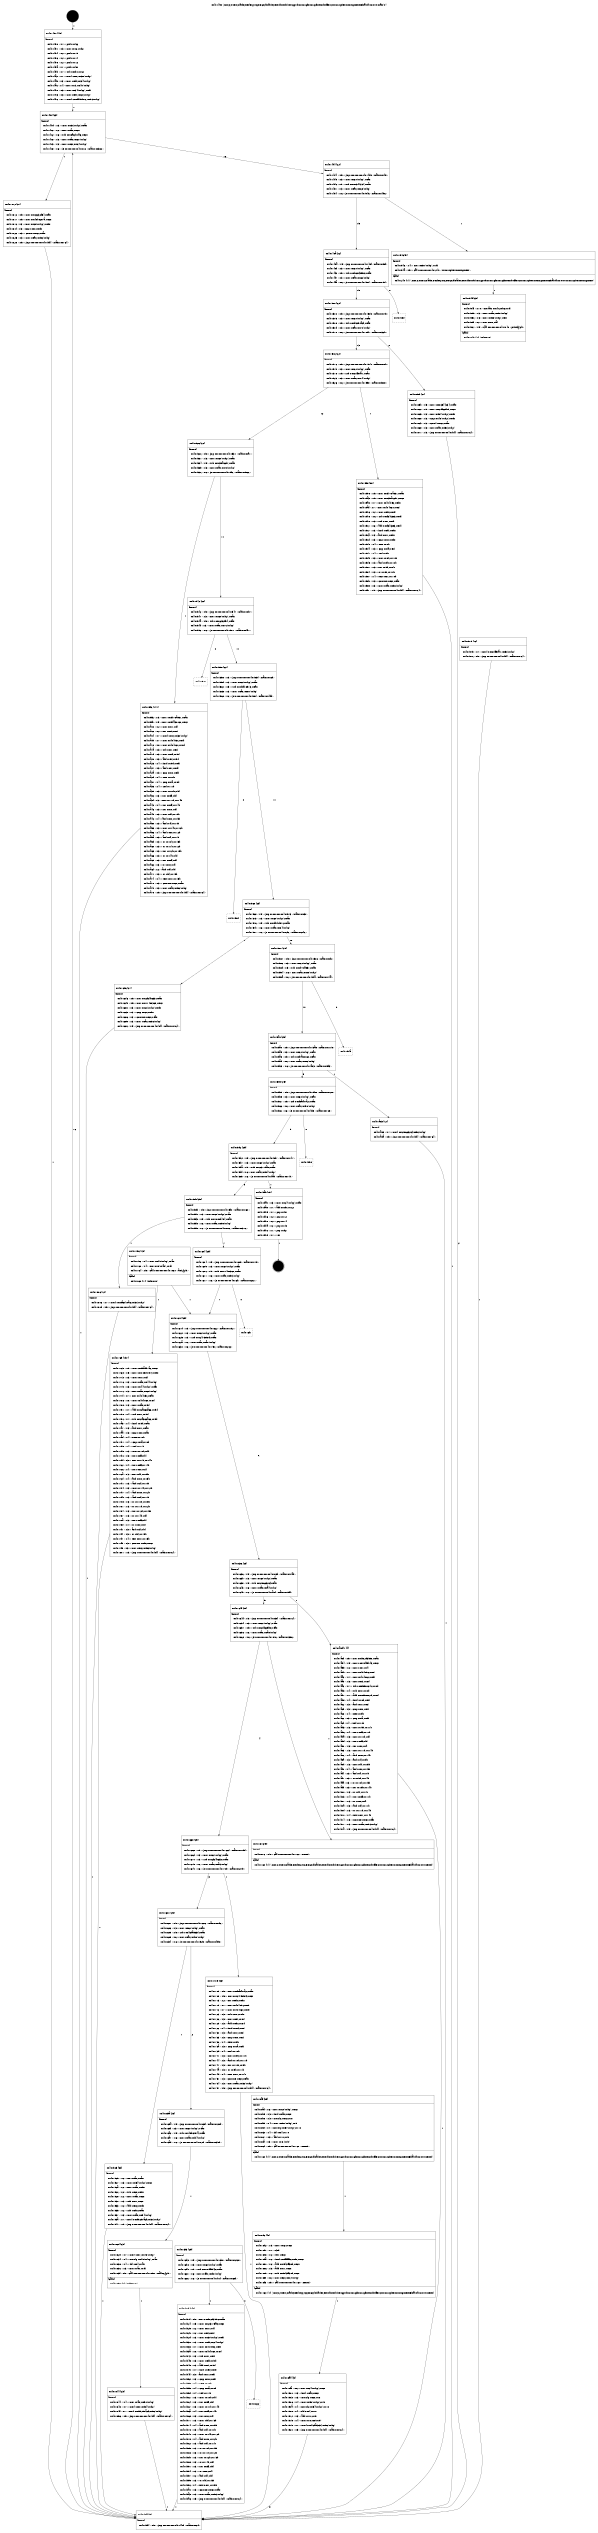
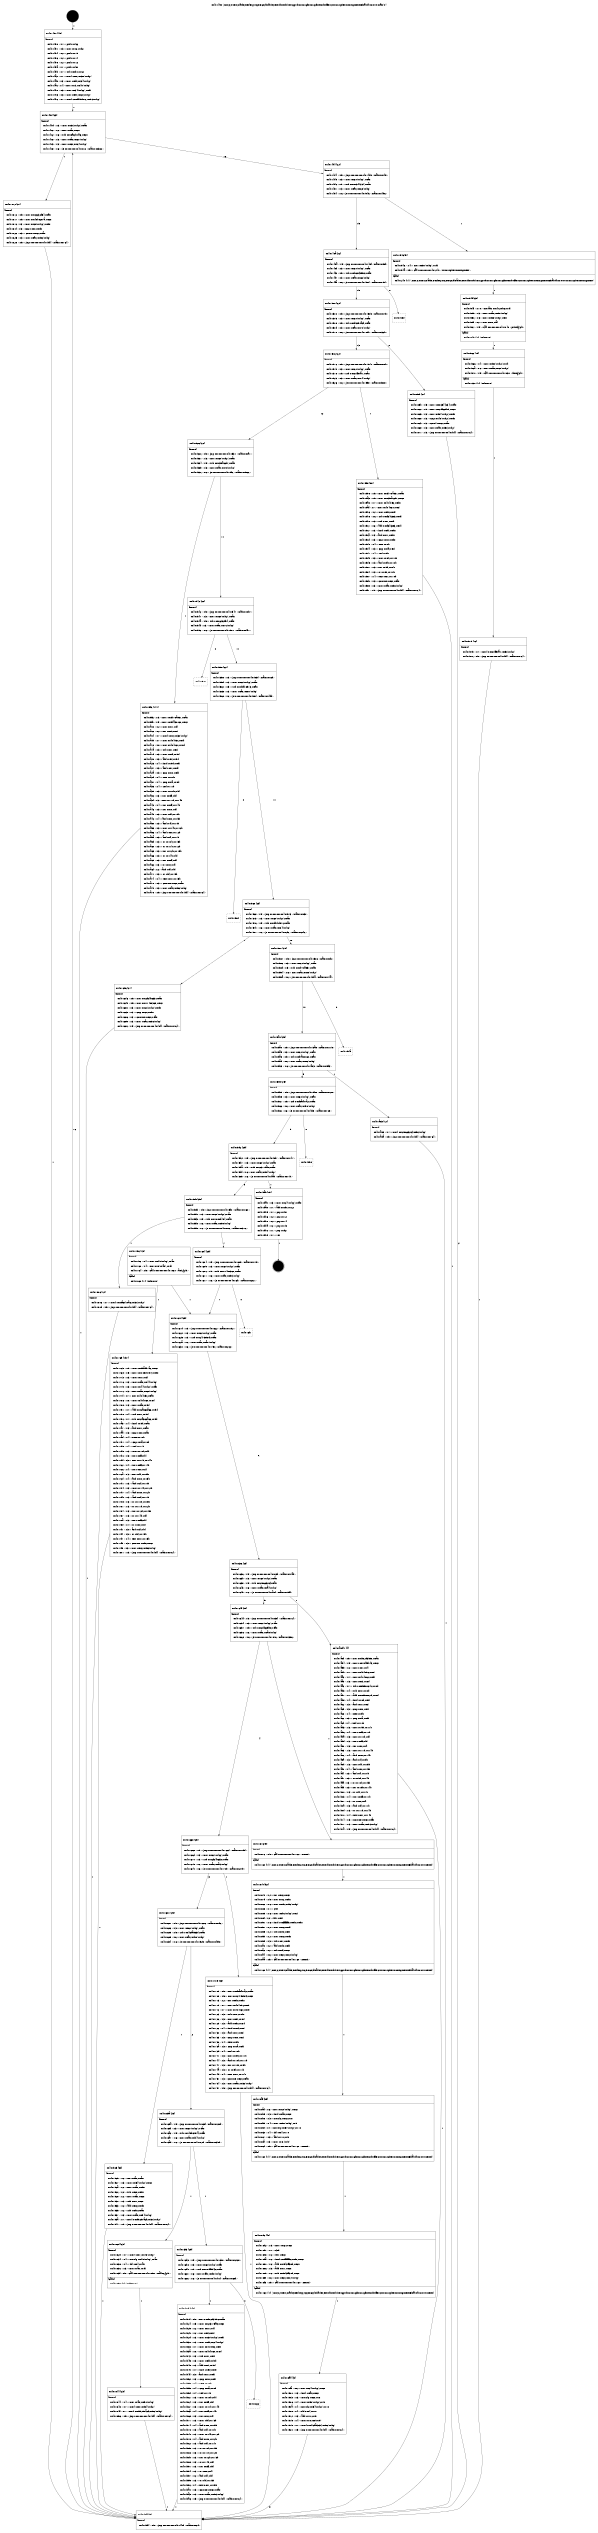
none -> (493, 369)
none -> (343, 1928)
none -> (200, 2195)
